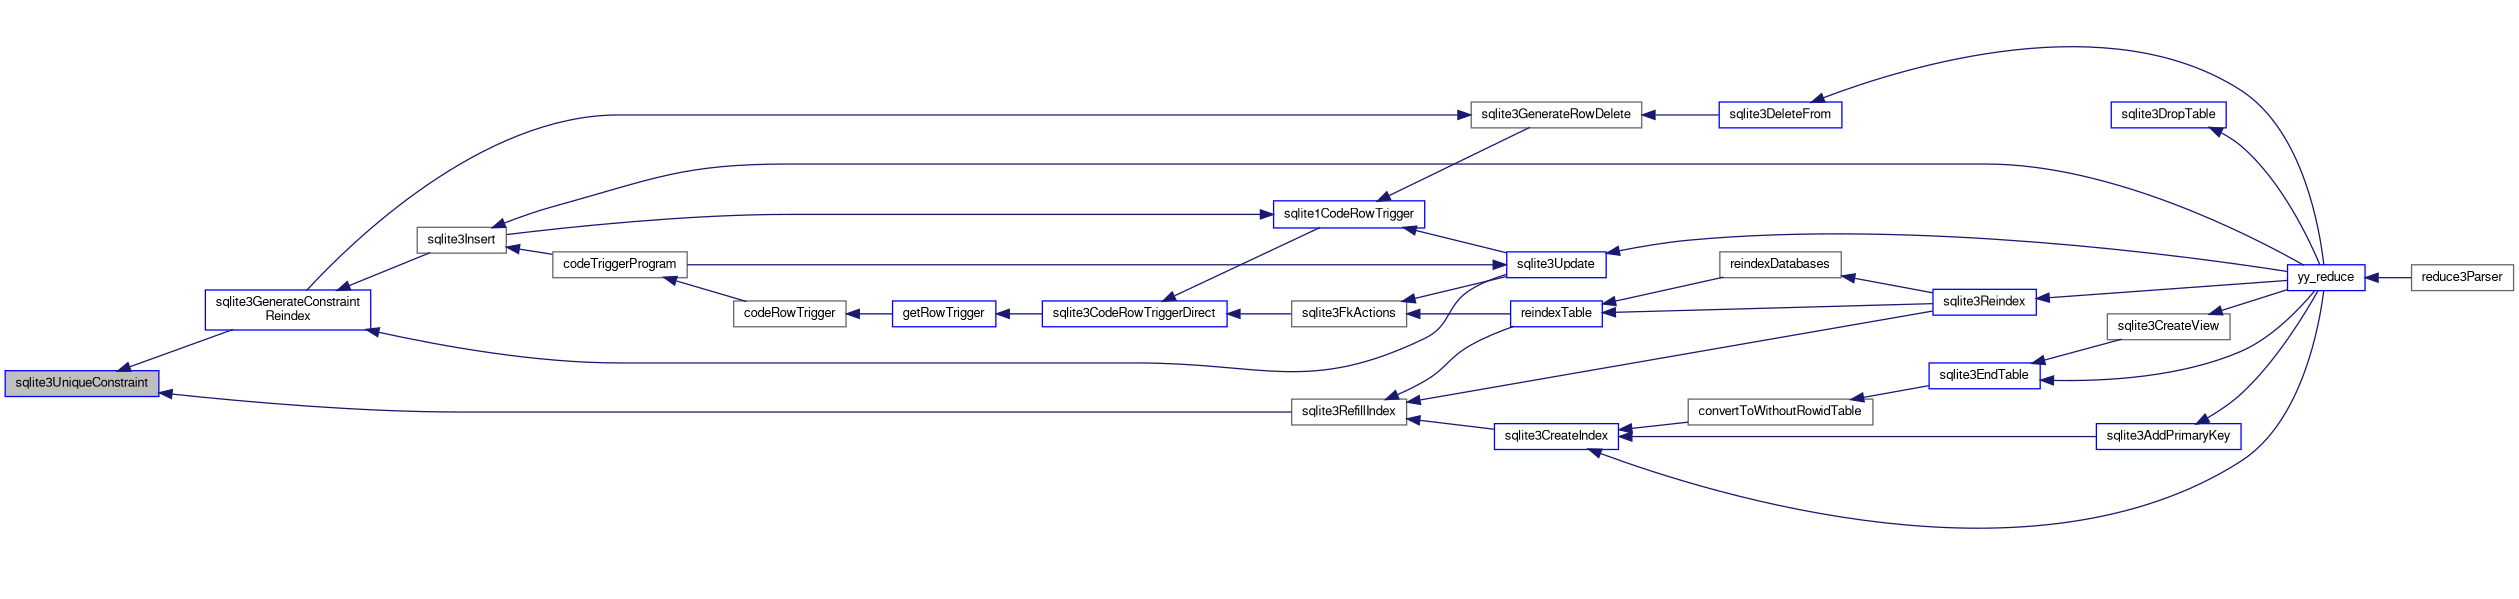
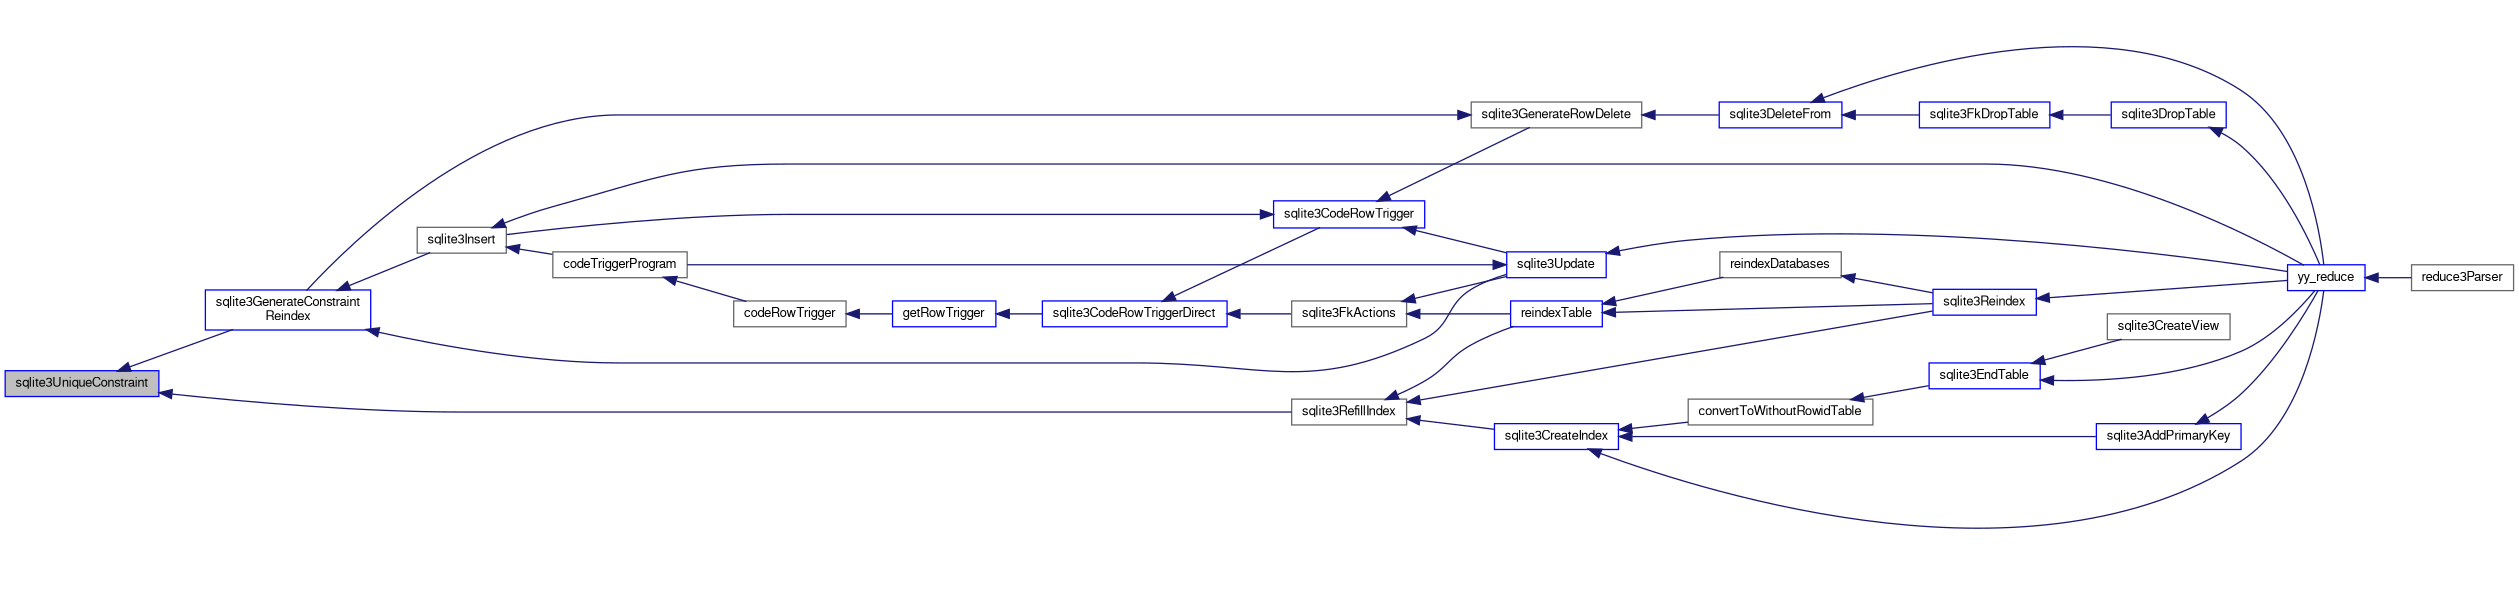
none -> (1985, 115)
(1349, 214) -> (1349, 214)
(2255, 300) -> none
